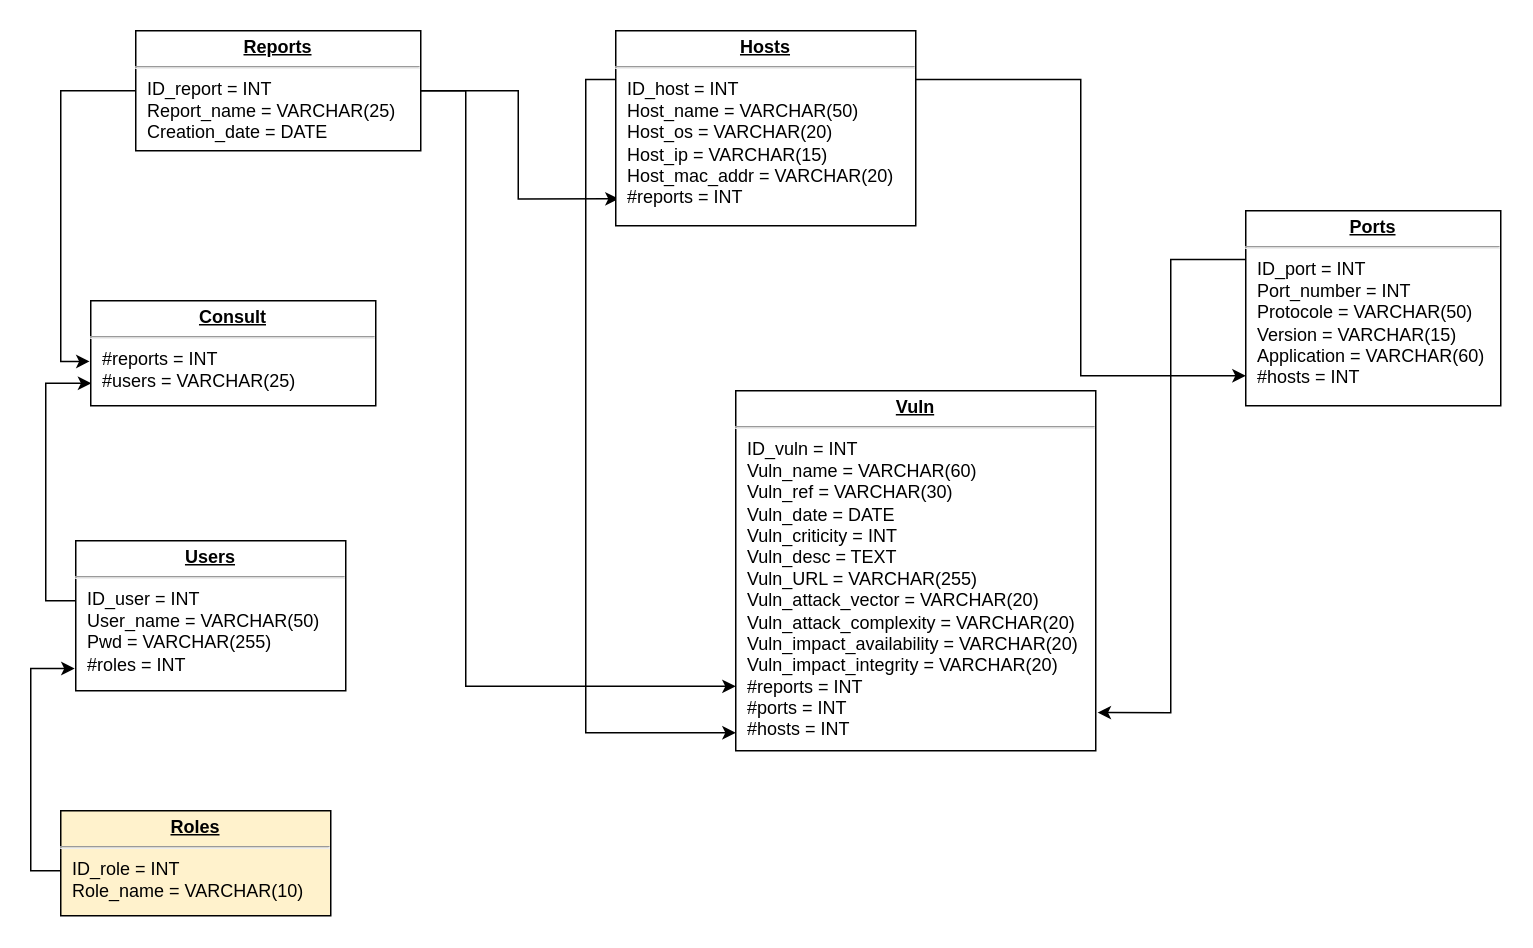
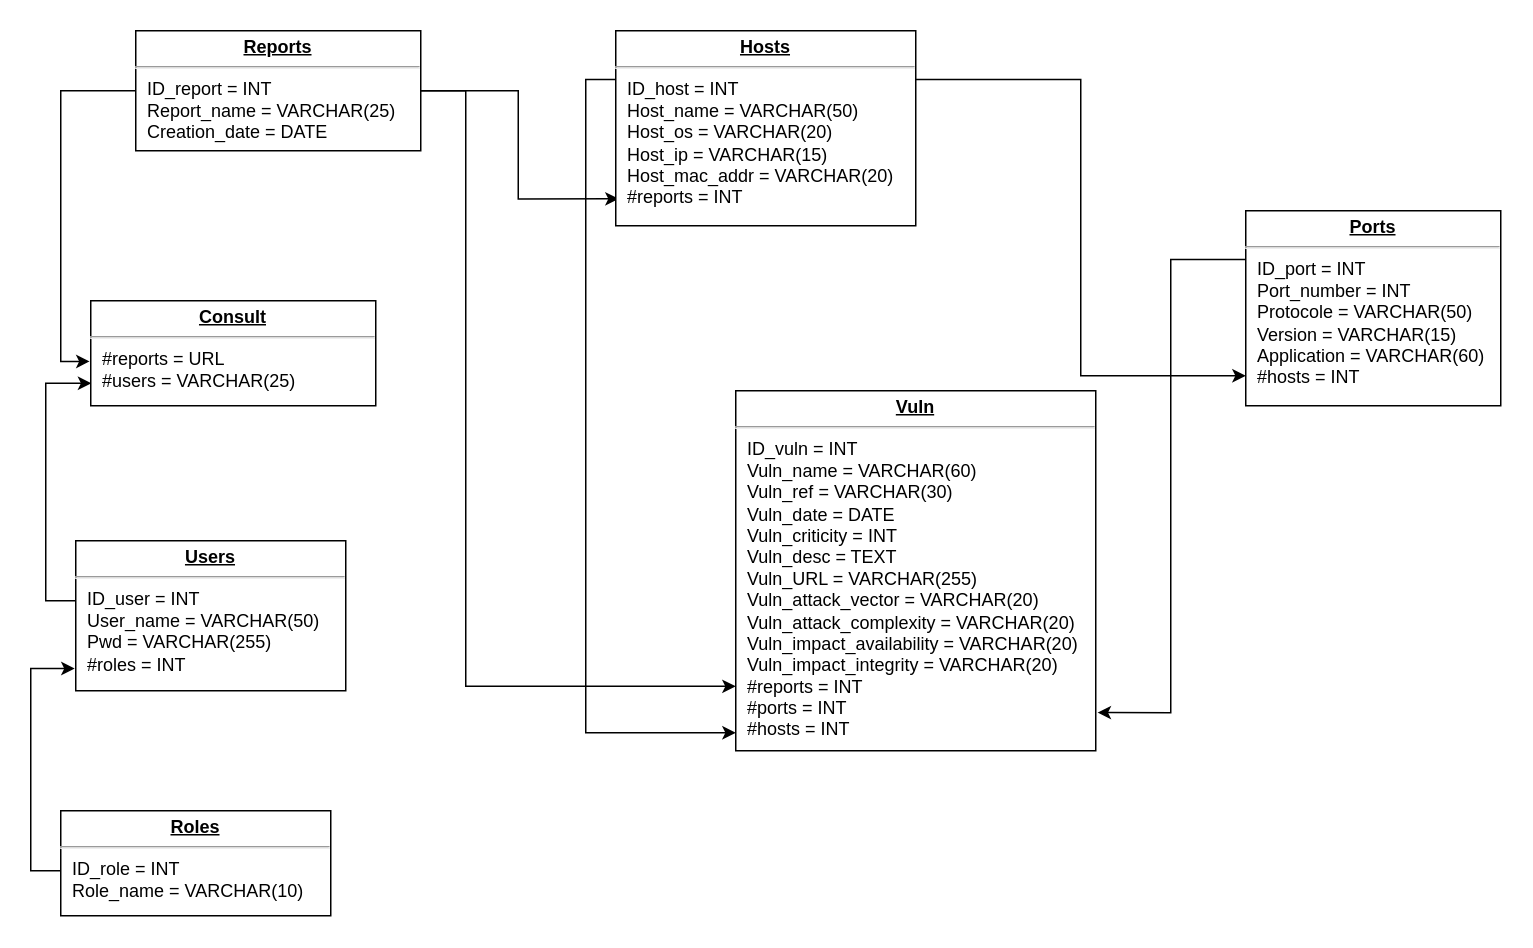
(187, 333) -> (187, 333)
(196, 863) -> (196, 863)
